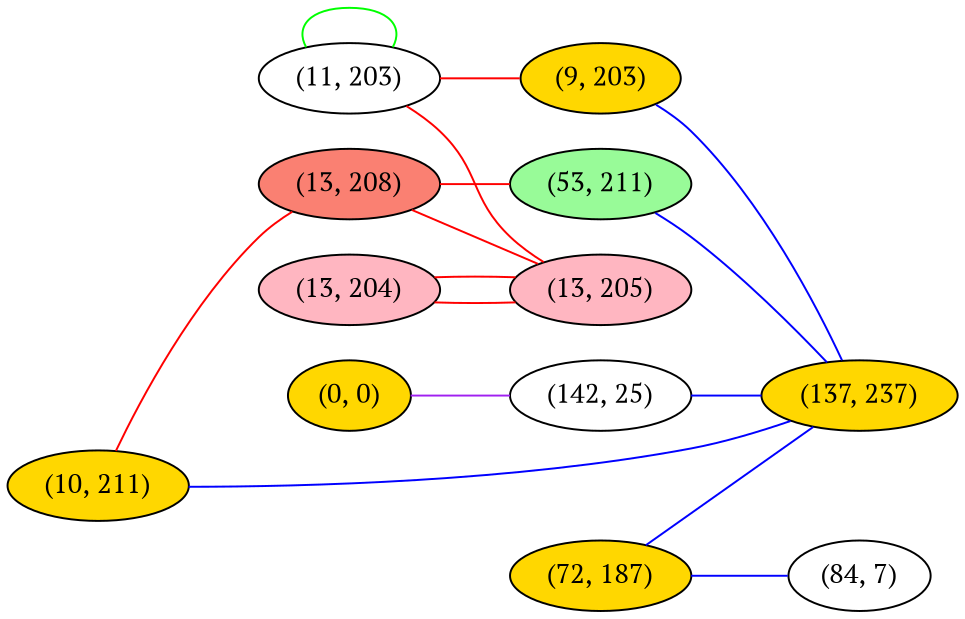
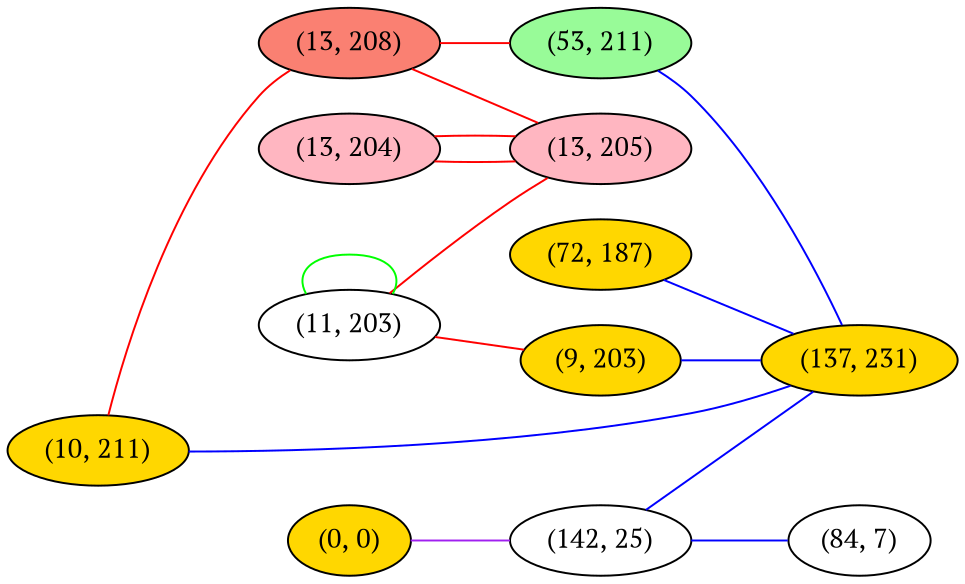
(860, 396) -> (860, 360)
(739, 576) -> (739, 540)
